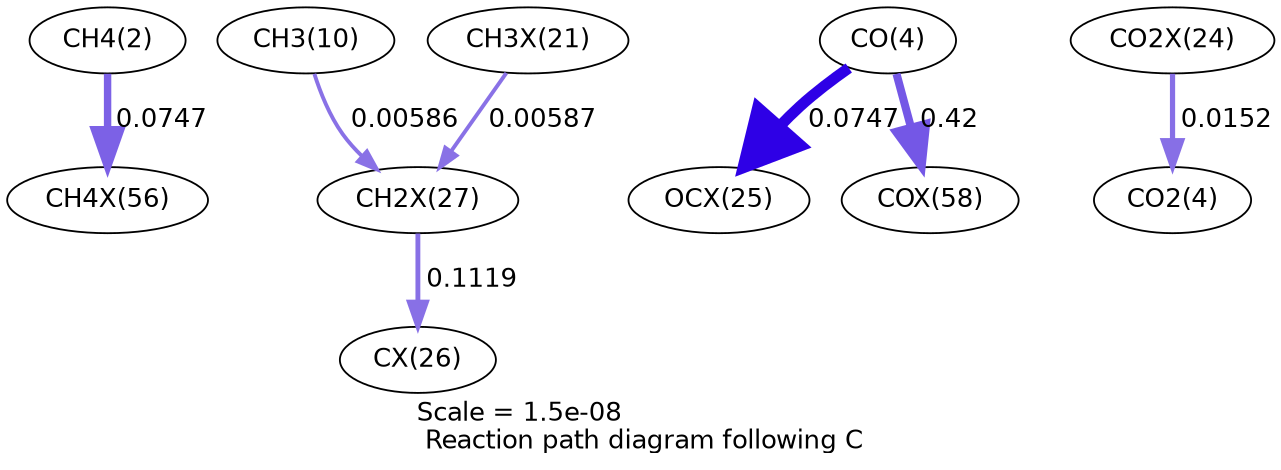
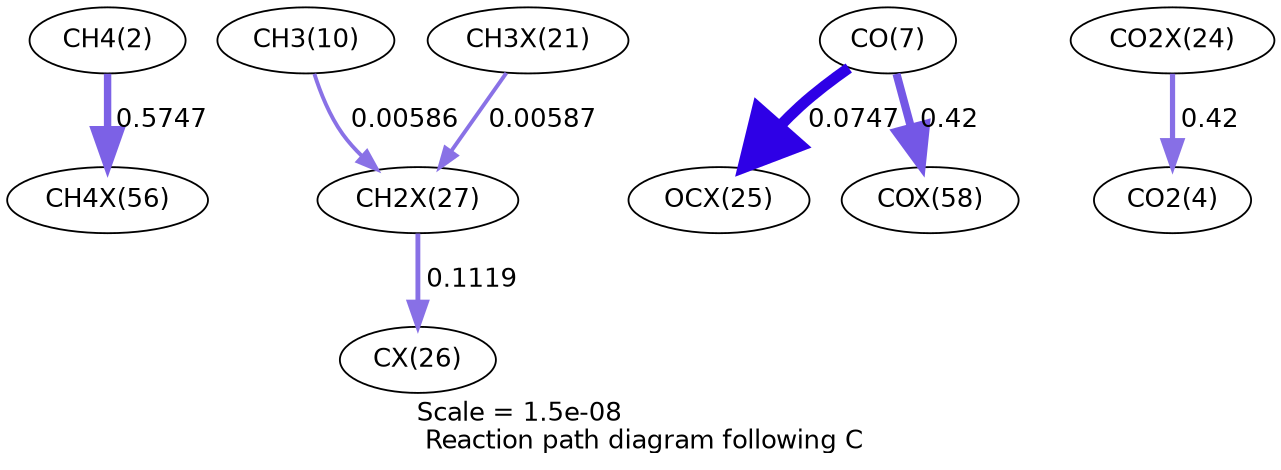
(888, 40) -> (888, 40)
(158, 120) -> (158, 120)
(1223, 120) -> (1207, 120)
